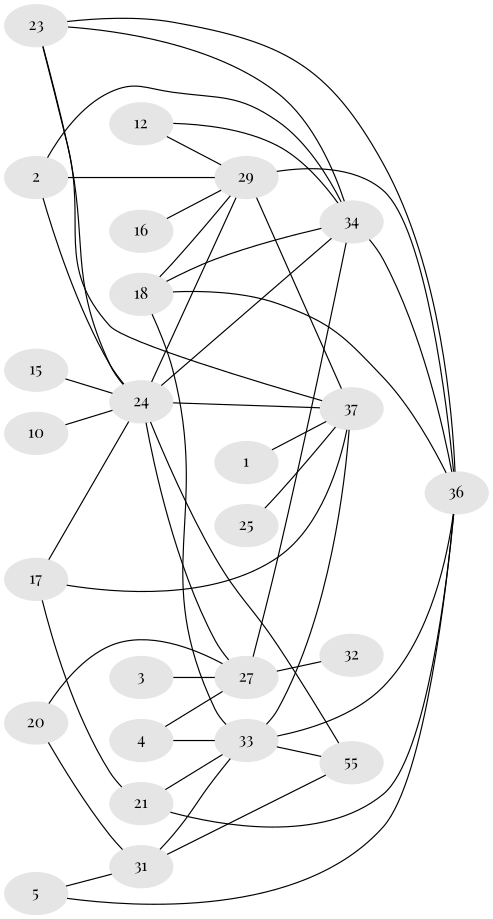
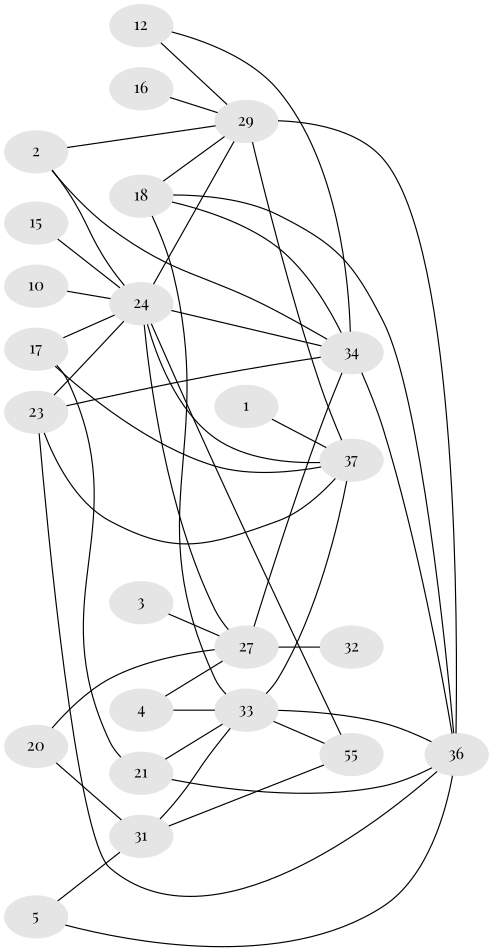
(246, 526) -> none
